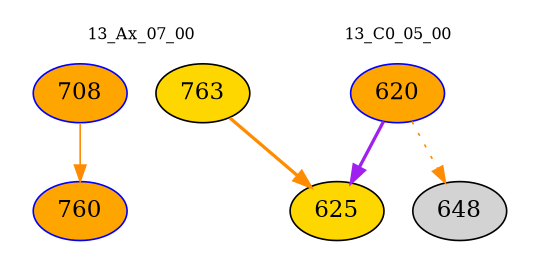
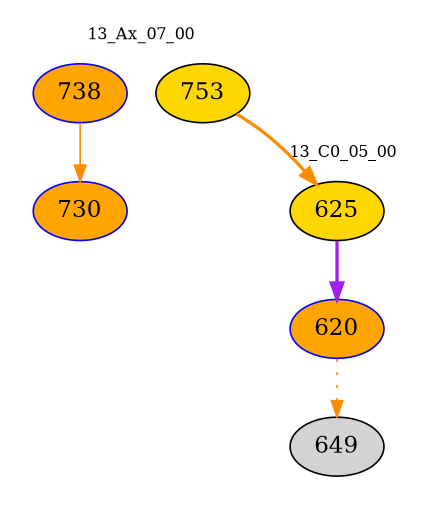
(80, 93) -> (80, 93)
(203, 93) -> (203, 93)
(371, 144) -> (337, 262)
(80, 211) -> (80, 211)
(460, 211) -> (337, 447)
